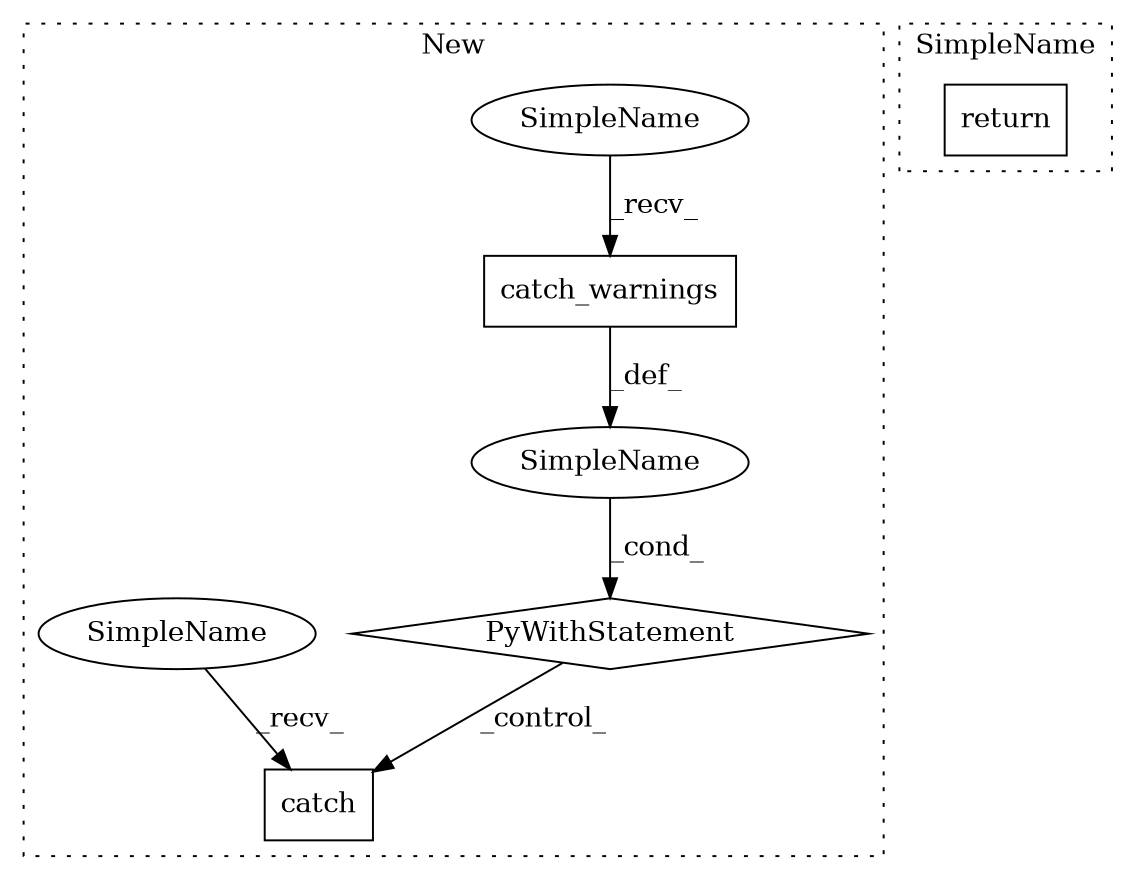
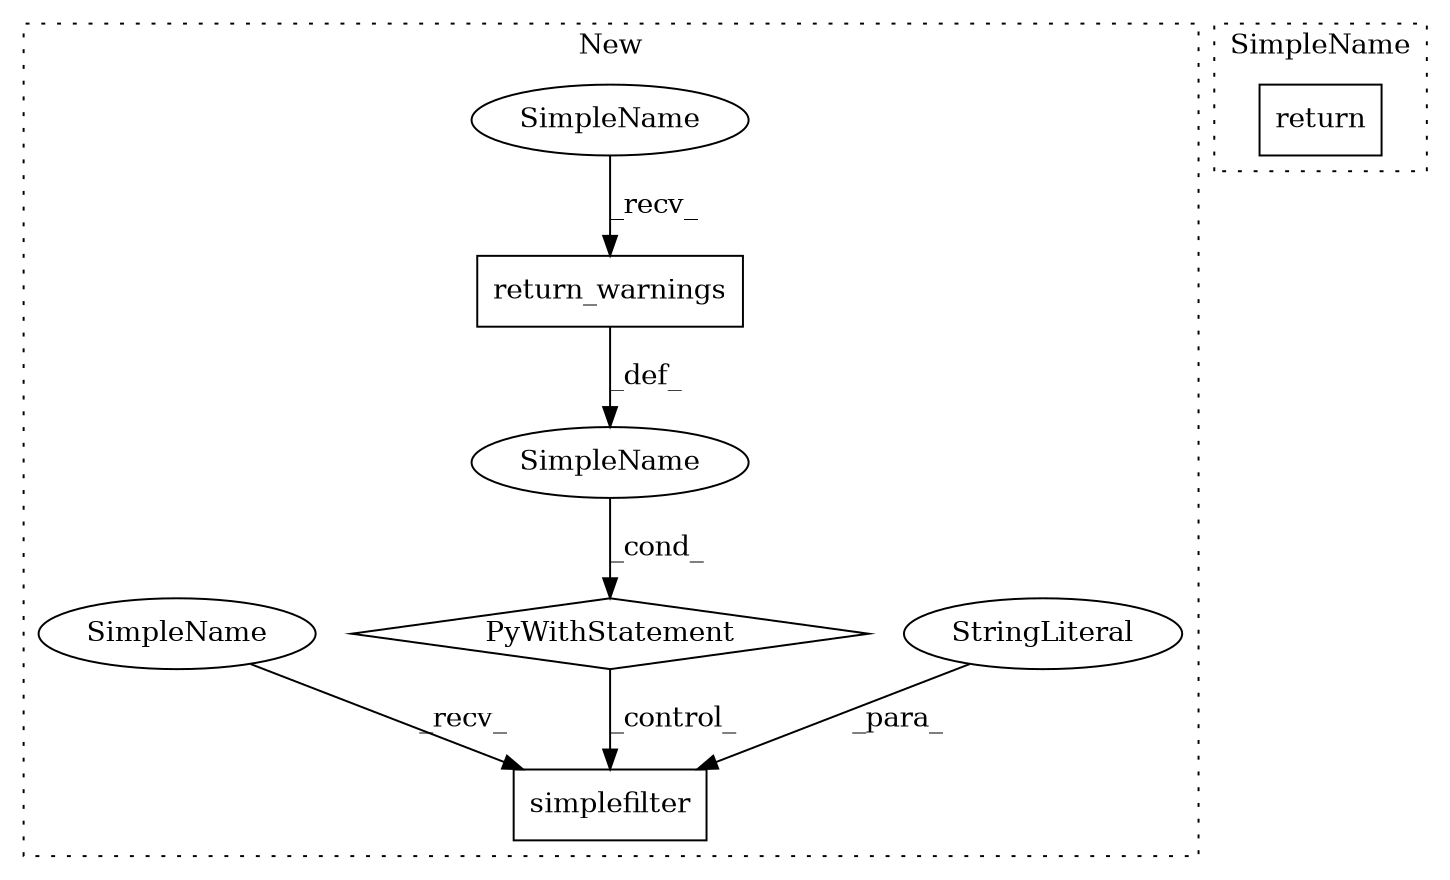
(610, 291) -> (610, 291)
none -> (1043, 634)
(319, 805) -> (610, 805)
